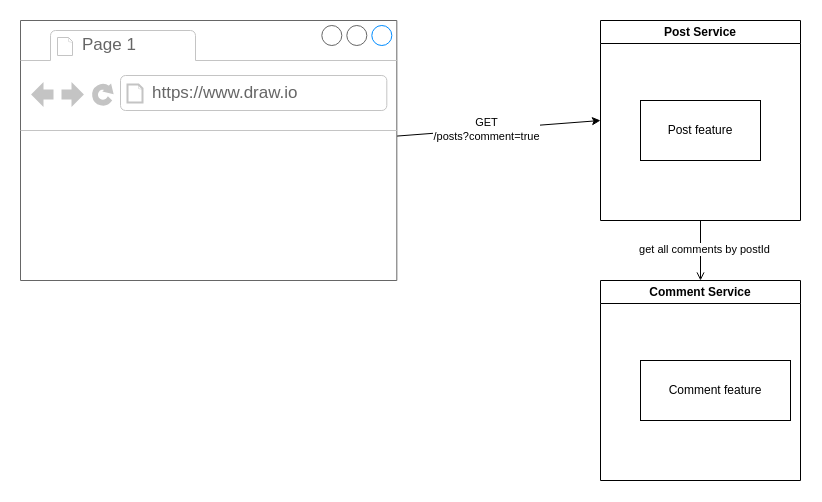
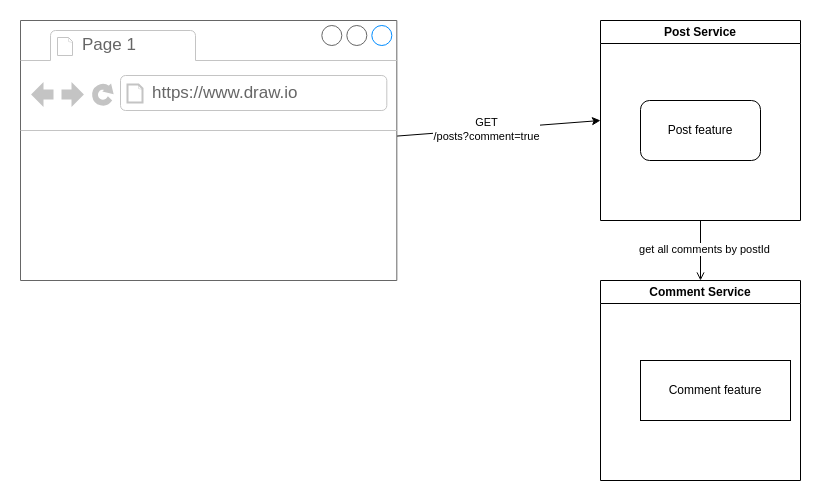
(701, 131) -> (701, 131)
